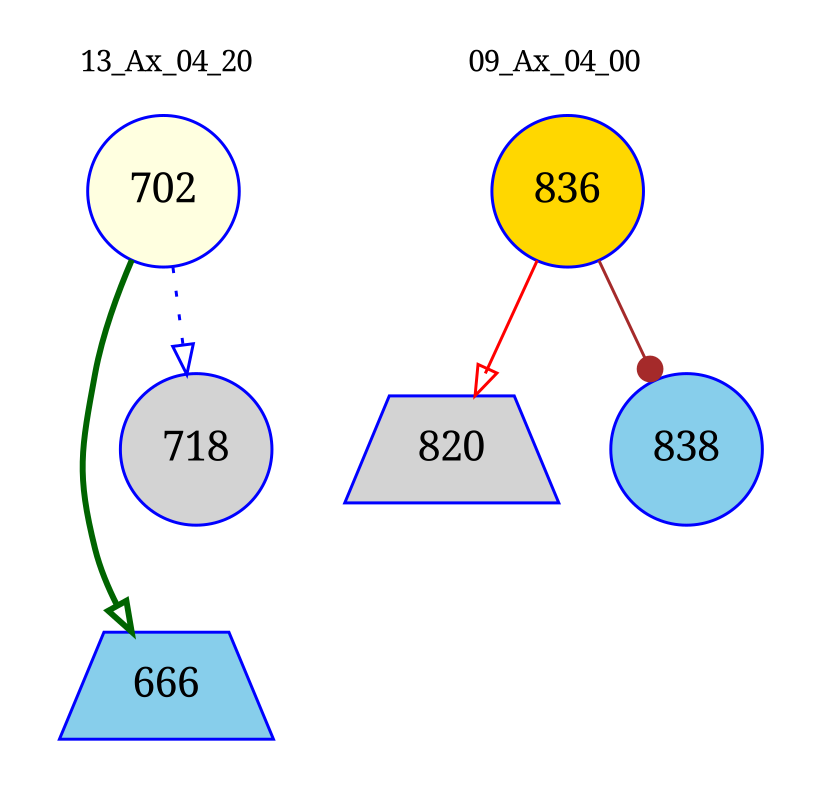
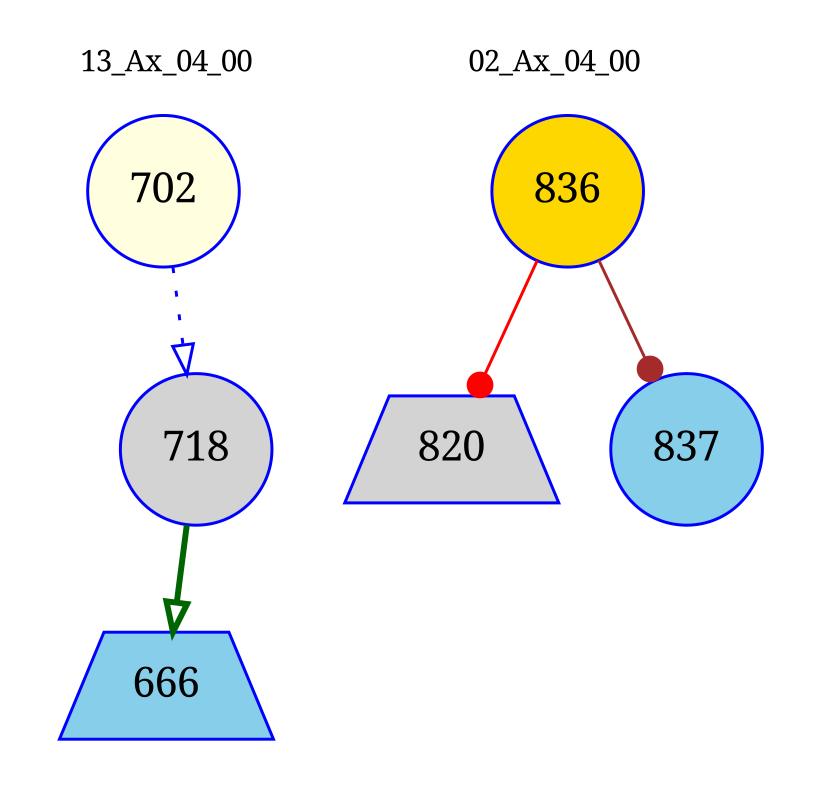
(166, 64) -> (166, 64)
(554, 64) -> (554, 64)
(511, 317) -> (511, 317)
(85, 432) -> (182, 564)
(687, 449) -> (687, 449)
